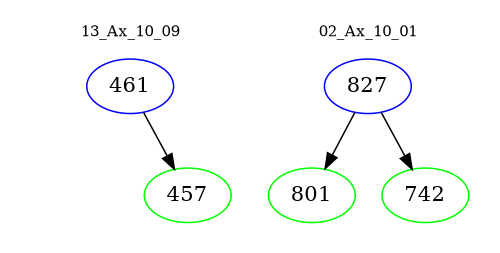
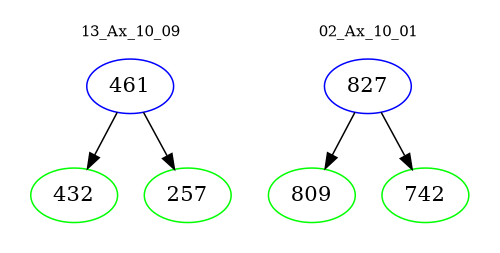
none -> (74, 195)
(188, 195) -> (188, 195)
(312, 195) -> (312, 195)
